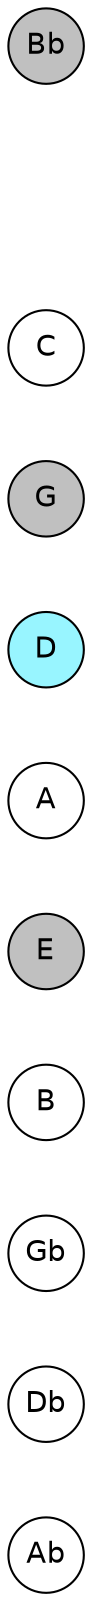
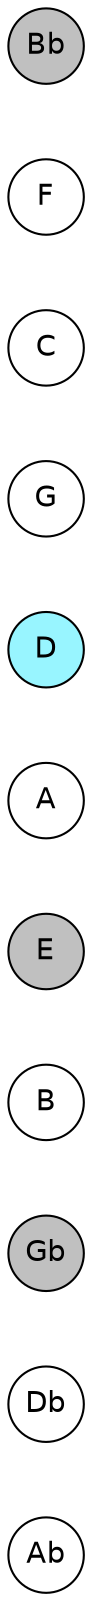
none -> (46, 197)
(46, 499) -> (46, 499)
(46, 1253) -> (46, 1253)
